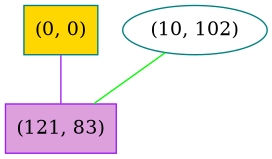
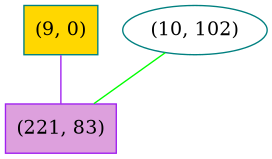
(61, 30) -> (61, 30)
(61, 129) -> (61, 129)
